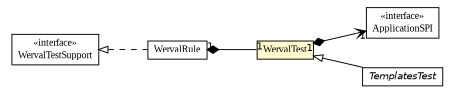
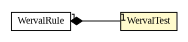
(403, 23) -> none
(55, 50) -> none
(403, 76) -> none
